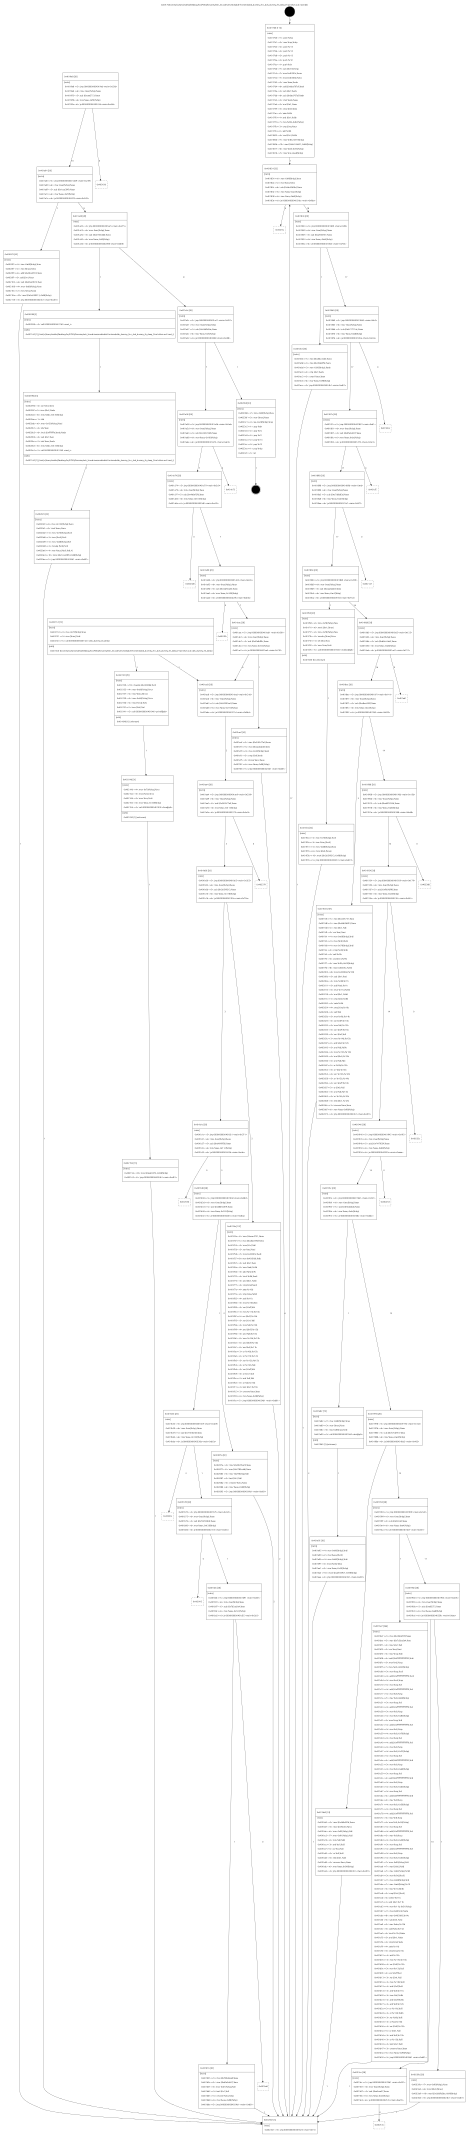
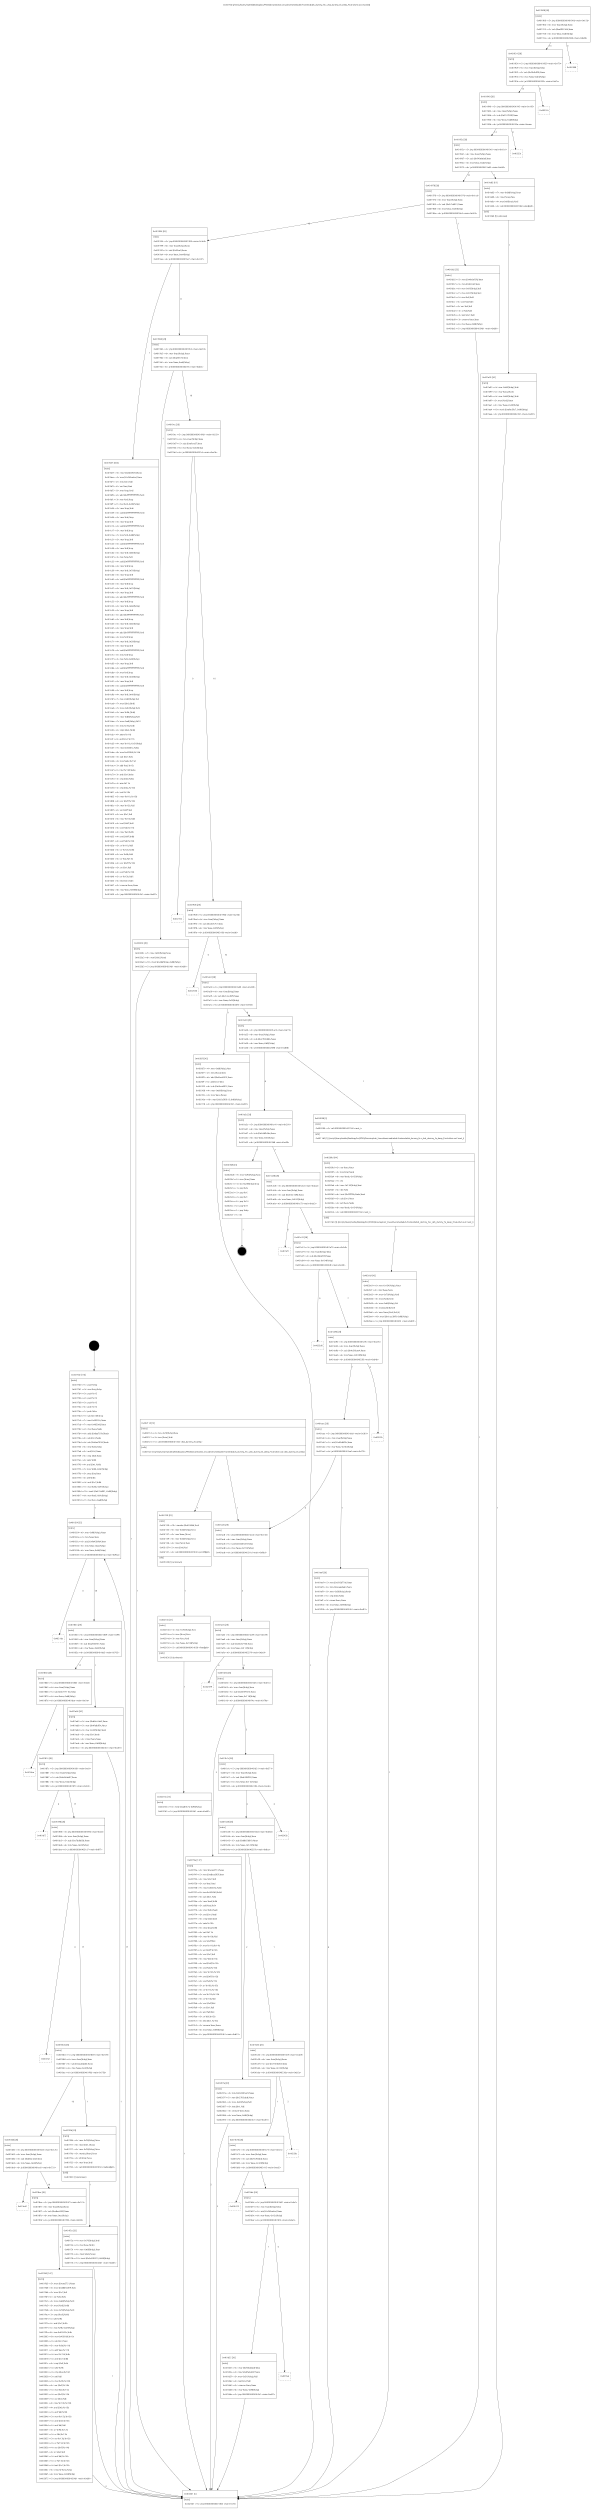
none -> (205, 678)
(377, 748) -> none
